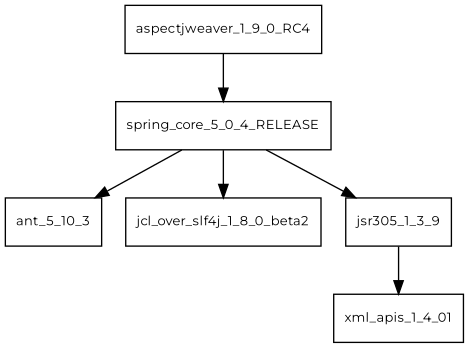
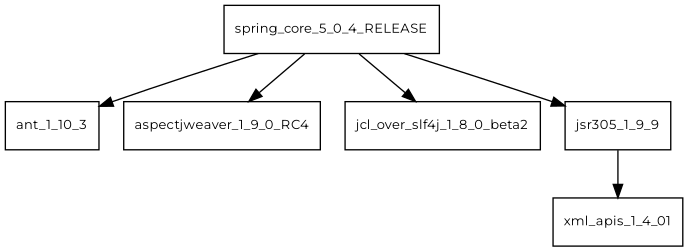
(223, 71) -> (282, 73)
(54, 222) -> (52, 126)
(399, 222) -> (618, 126)
